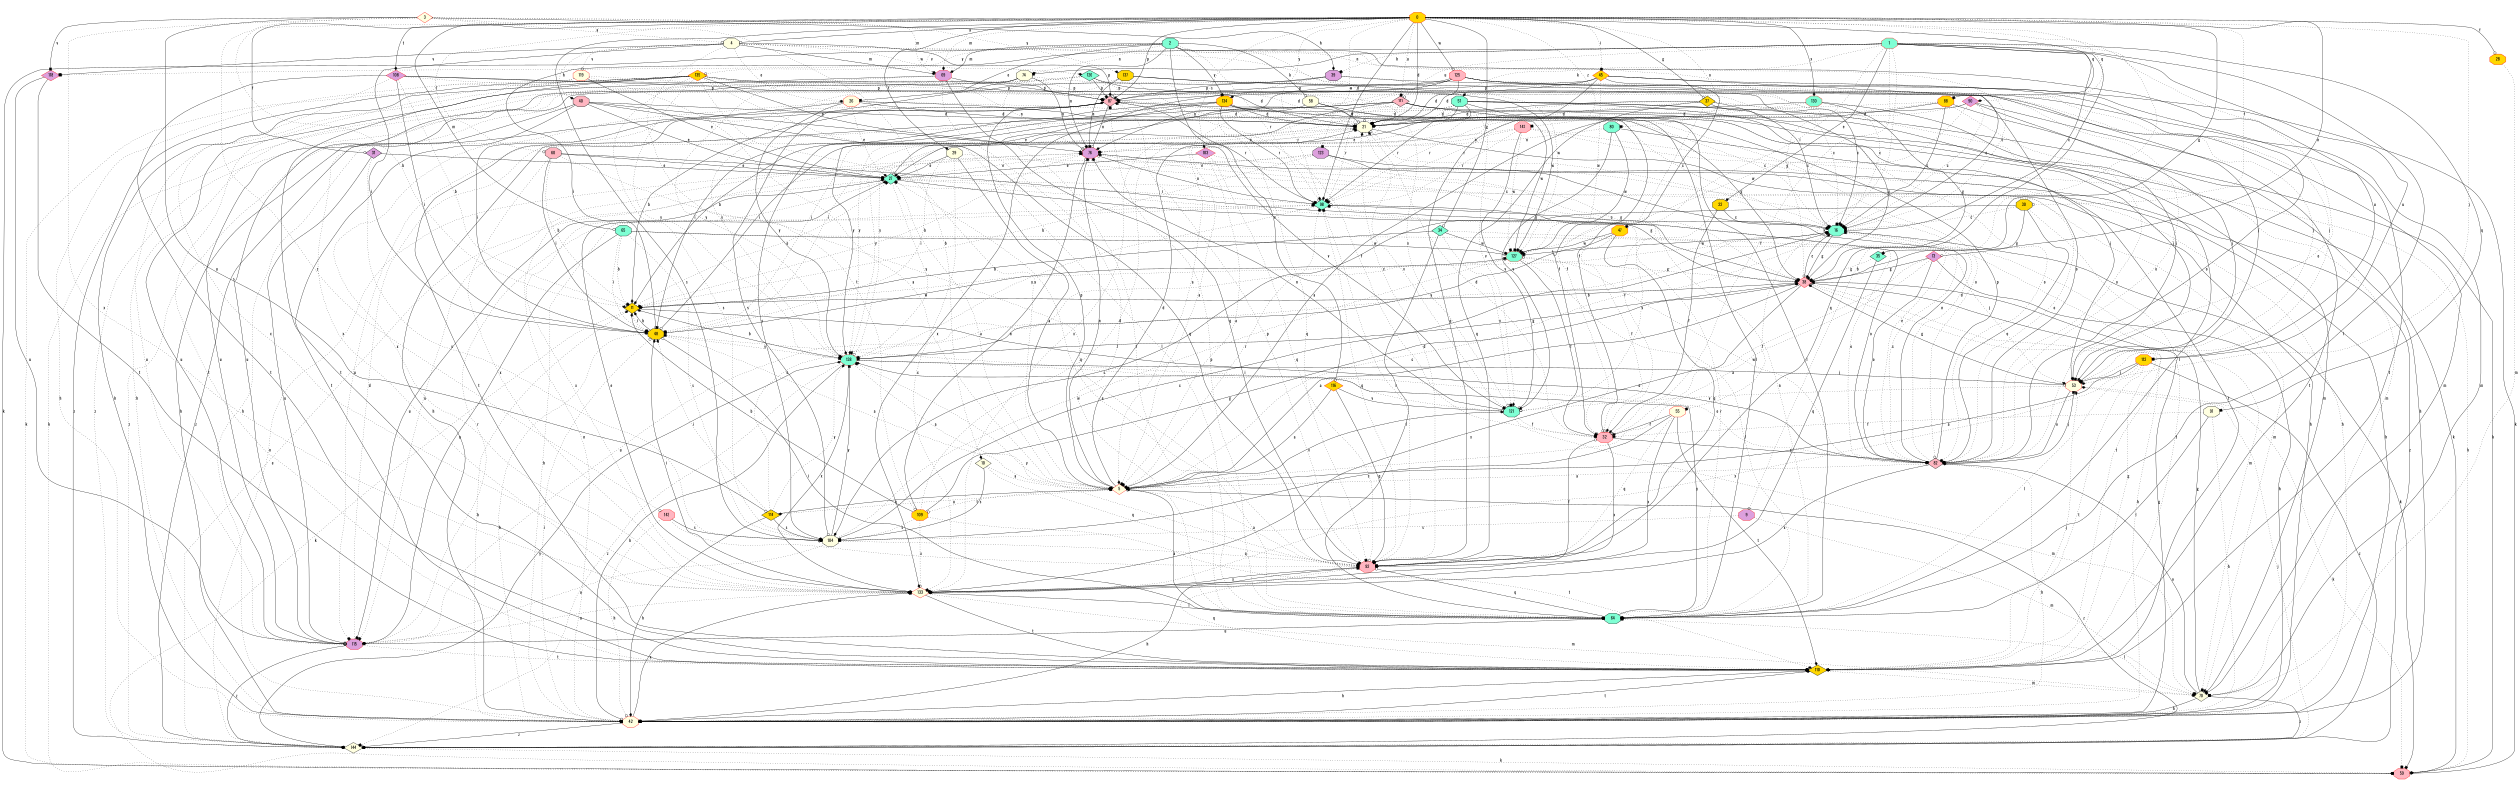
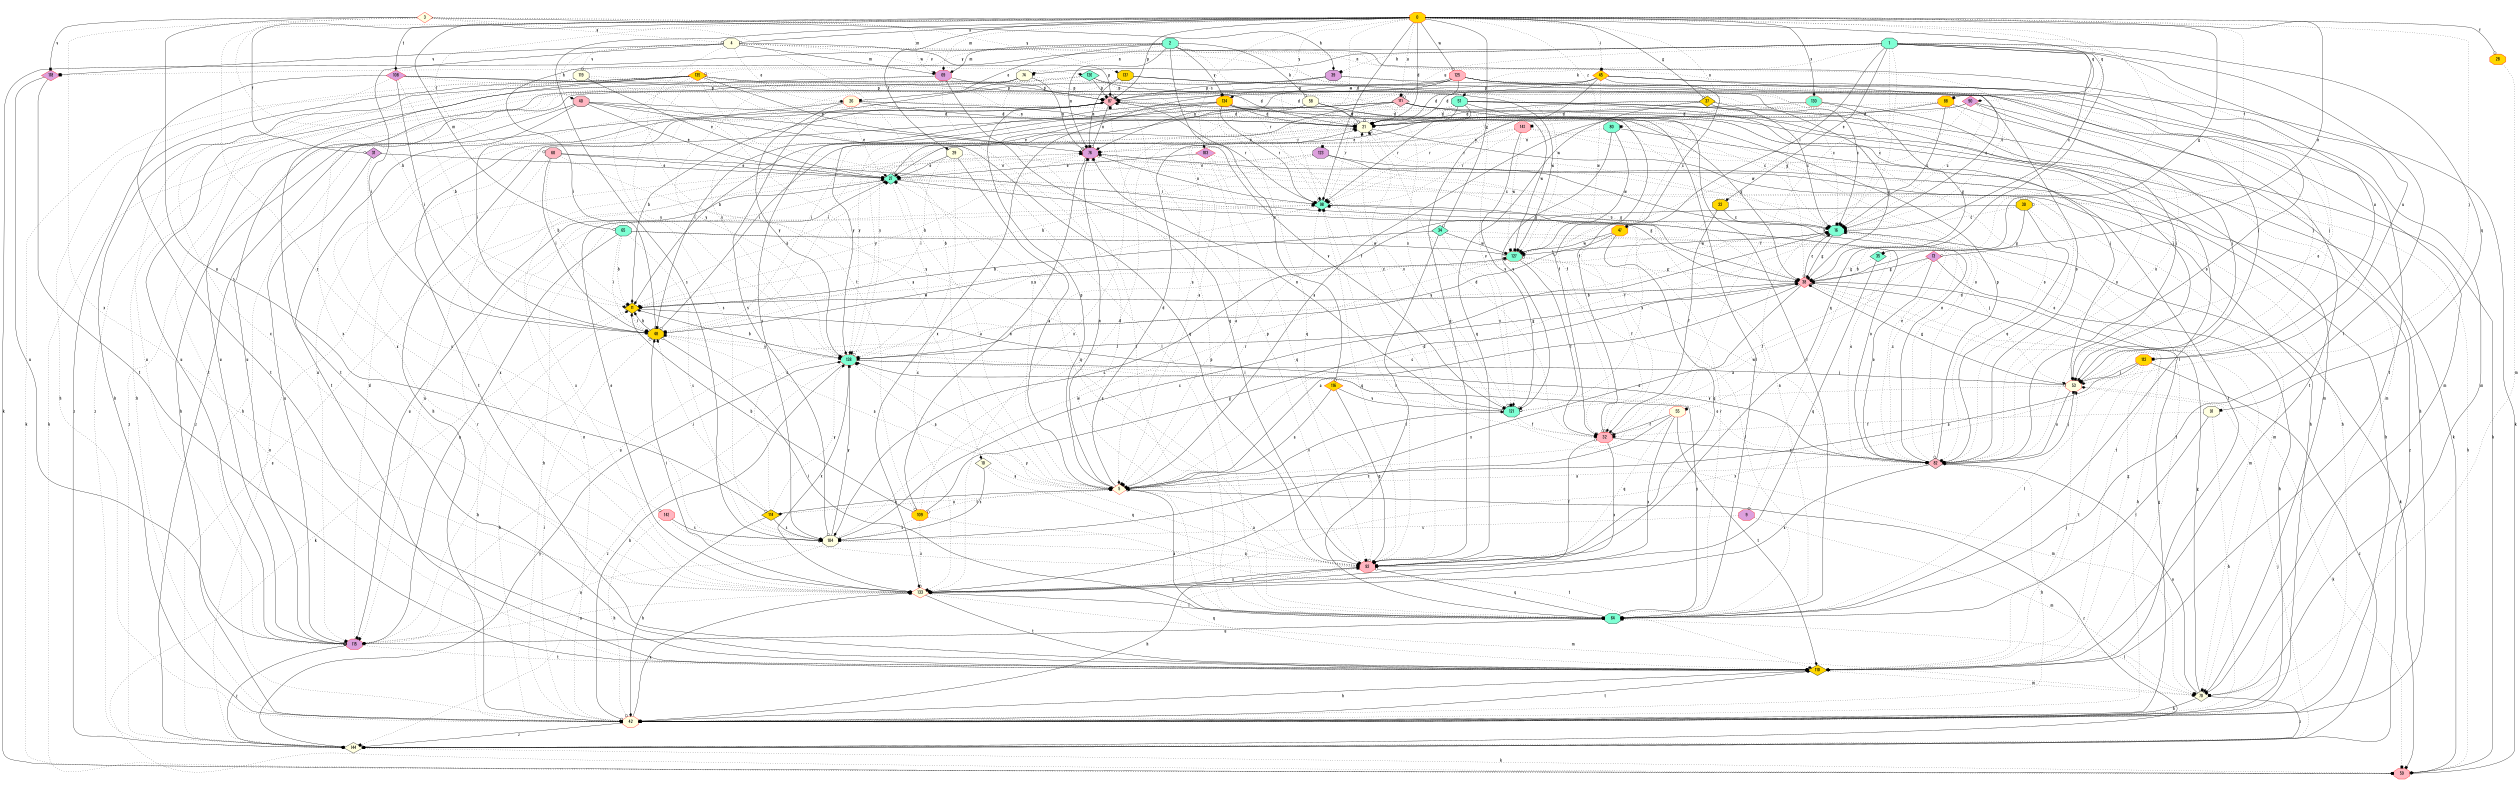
(1889, 43) -> (1889, 43)
(581, 75) -> (581, 75)
(854, 134) -> (676, 131)
(1769, 154) -> (1769, 154)
